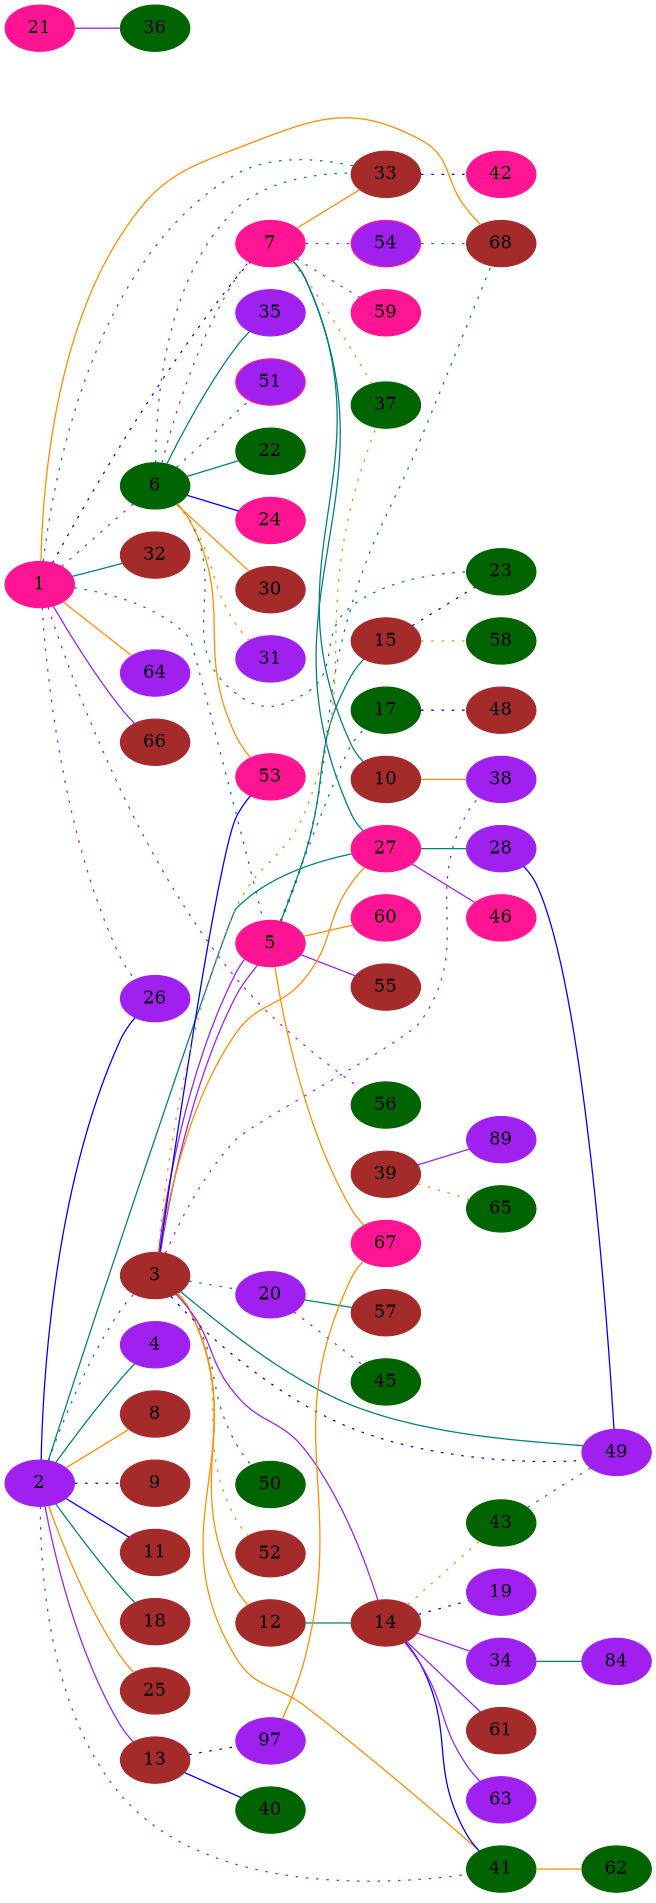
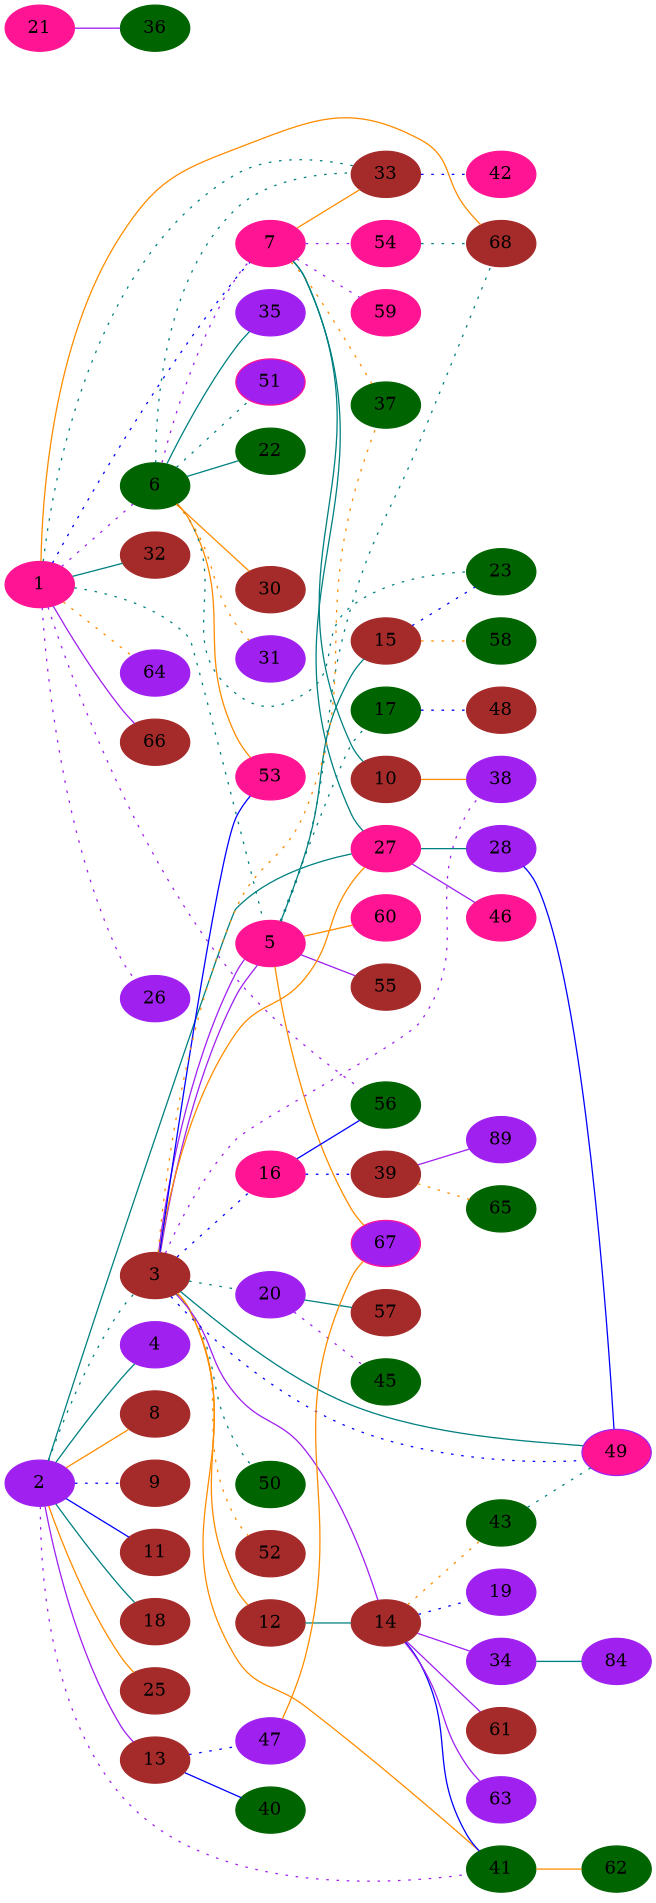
(386, 244) -> (386, 244)
(270, 520) -> none
(97, 629) -> (97, 629)
none -> (270, 1174)
(64, 1233) -> none
(386, 1243) -> (386, 1243)
(617, 1452) -> (617, 1452)
(270, 1741) -> (270, 1741)
